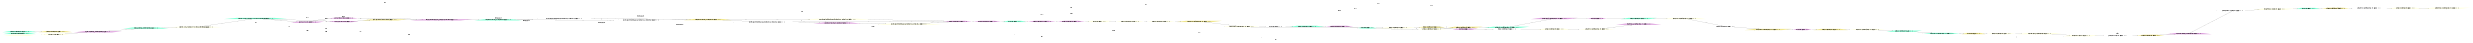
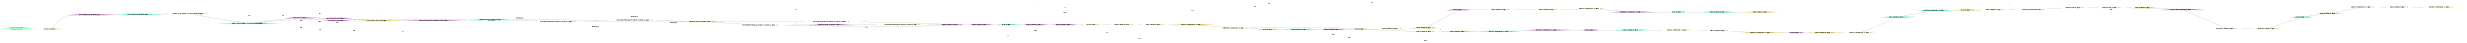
none -> (1678, 12)
(1276, 26) -> (1269, 29)
(1367, 28) -> (1361, 29)
